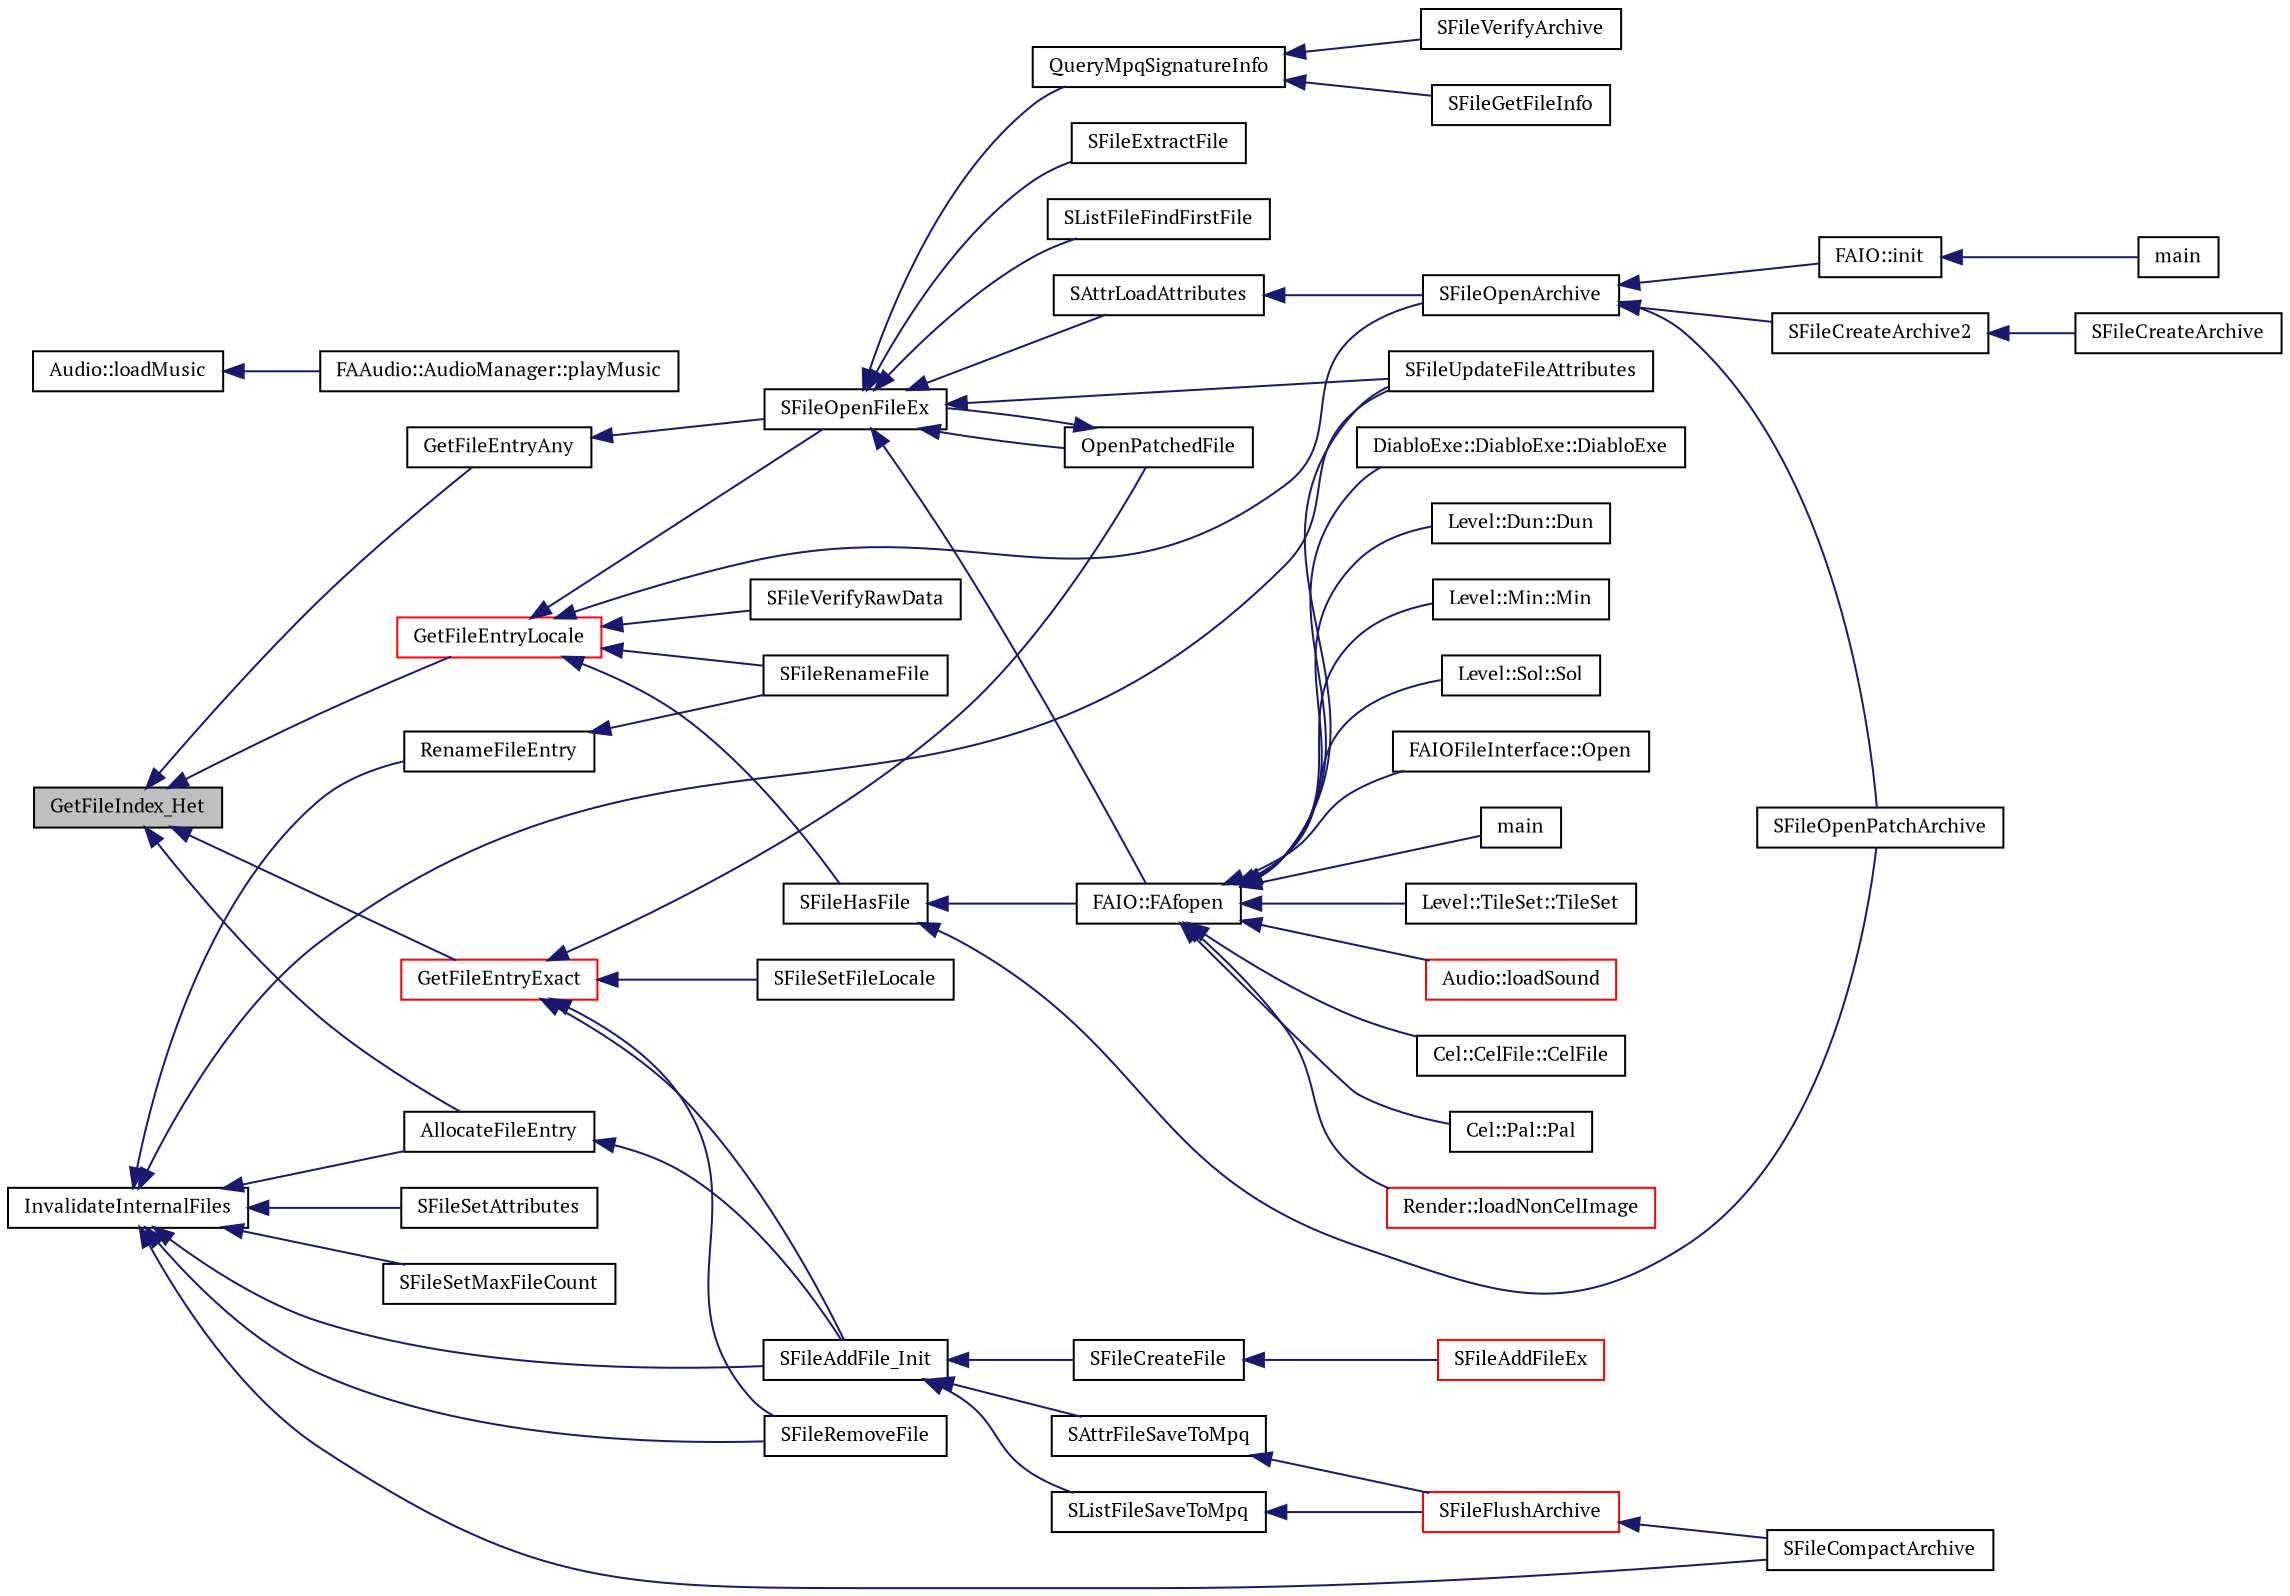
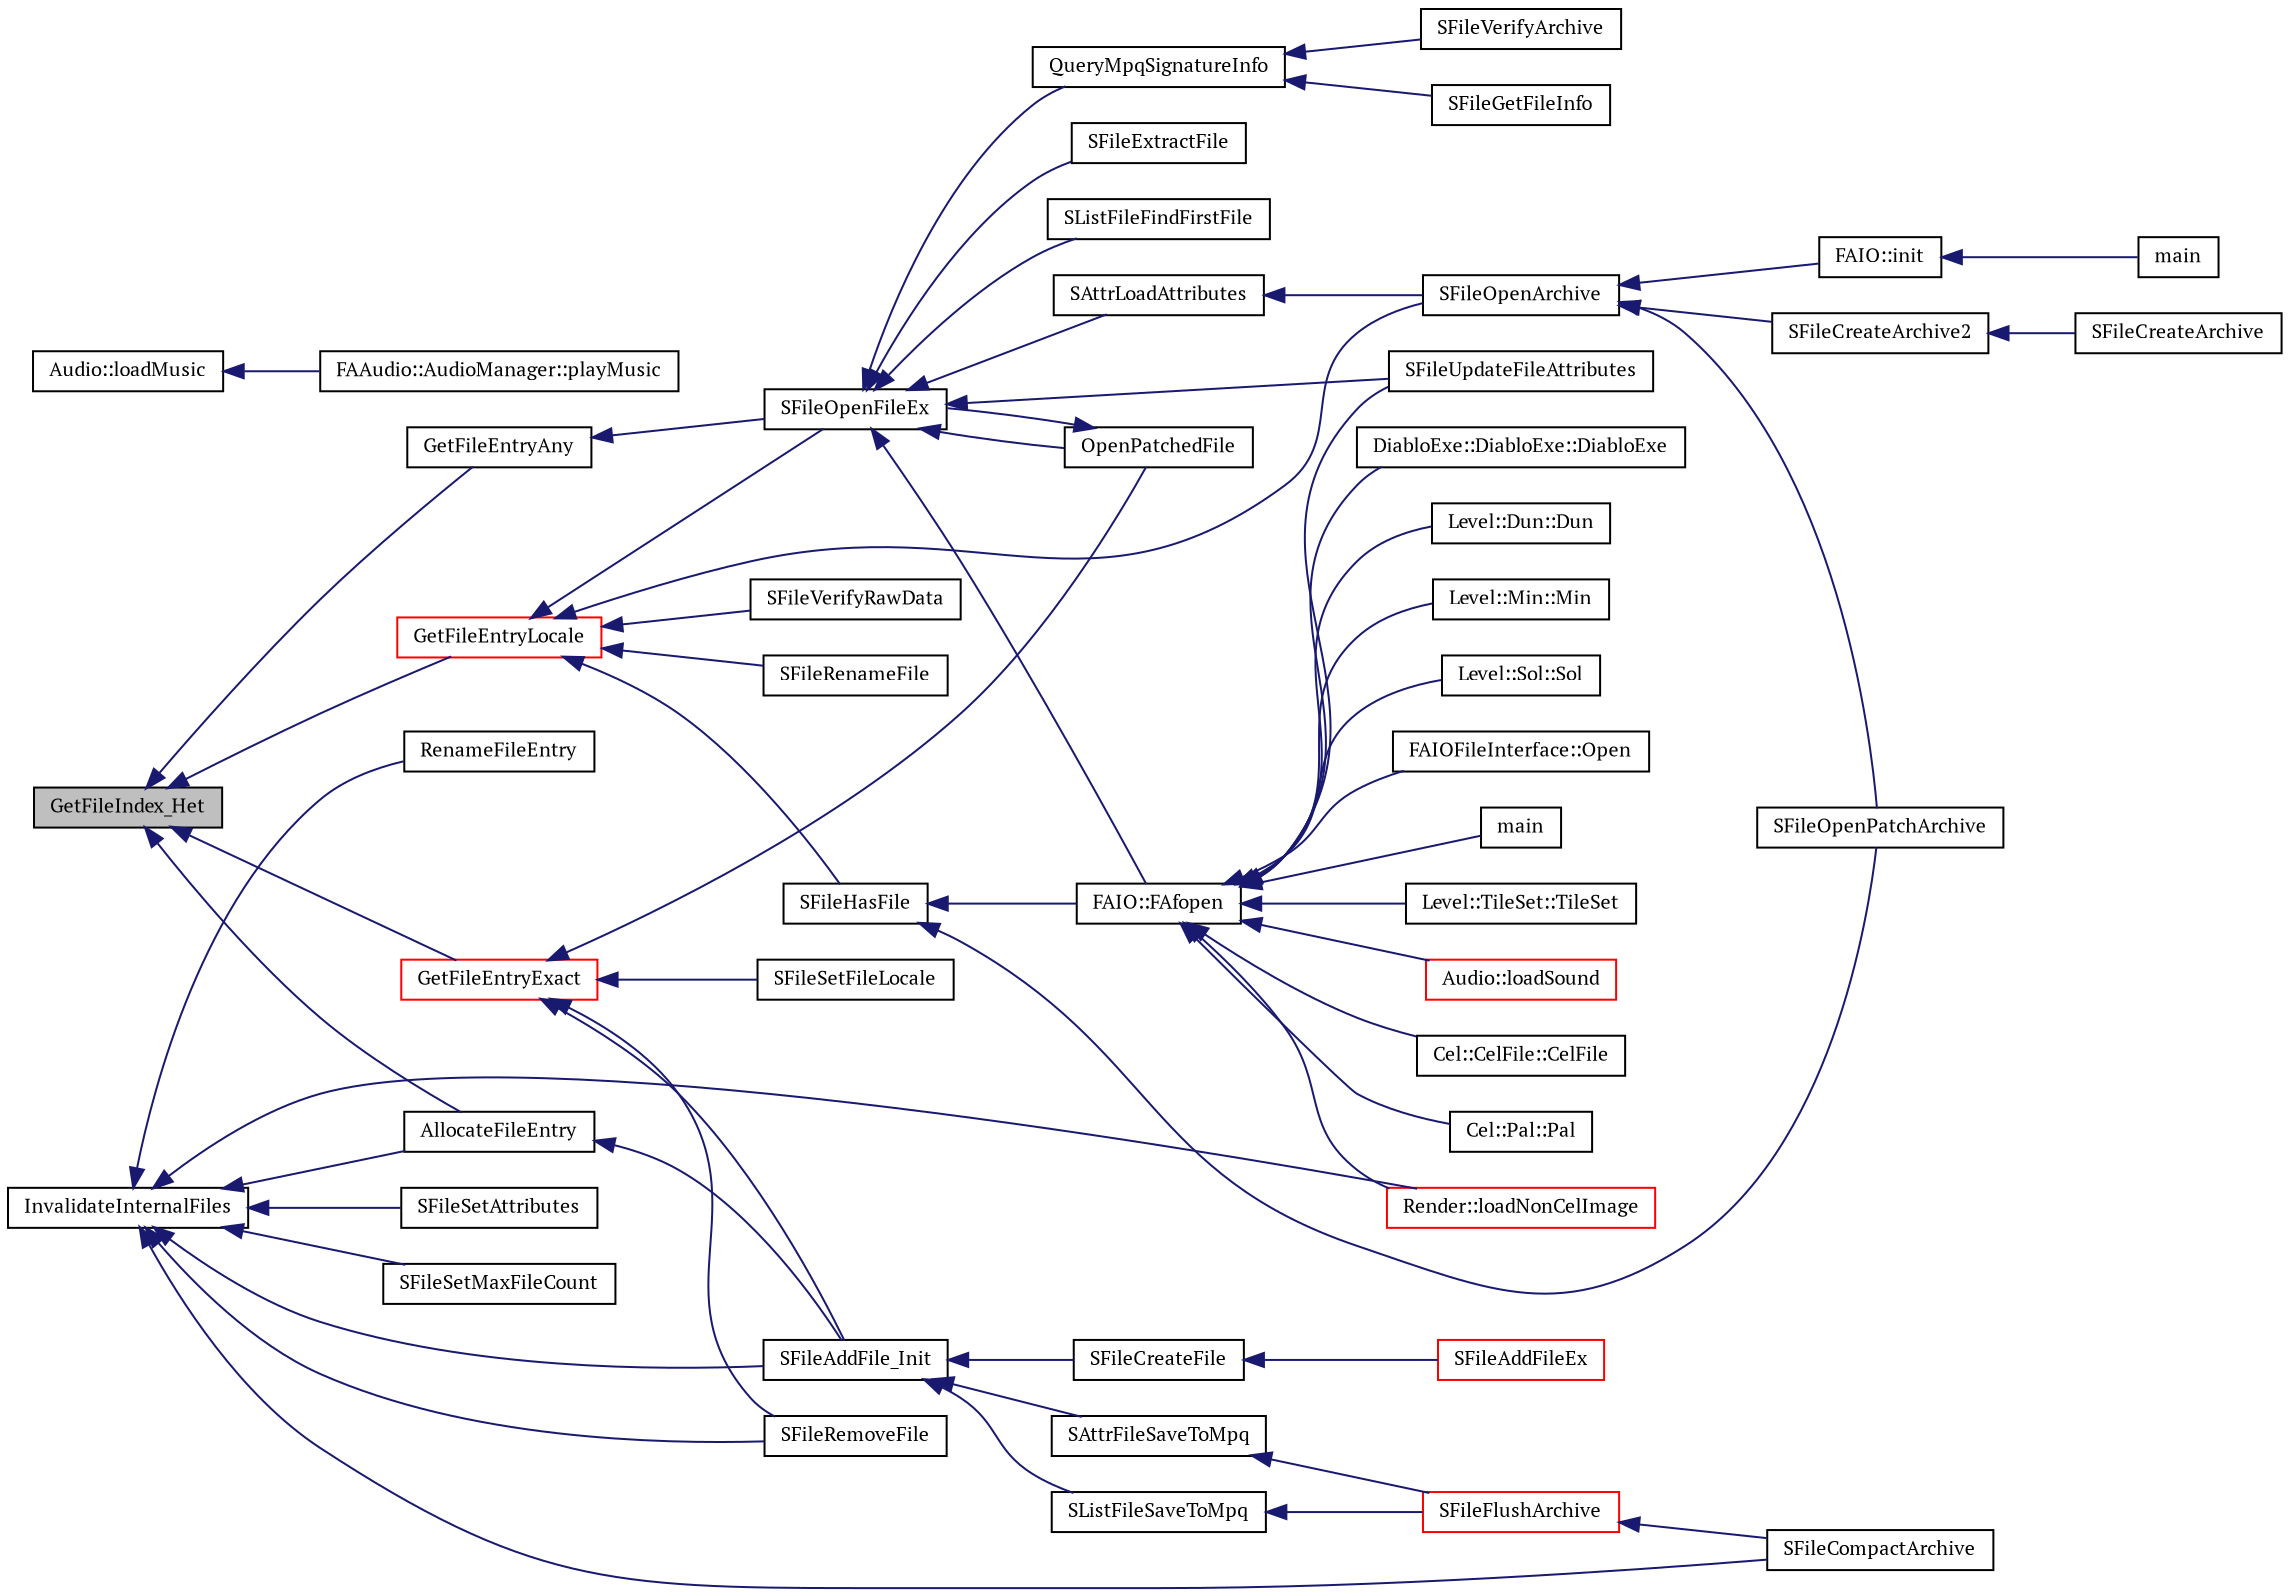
(696, 710) -> none
(774, 777) -> (785, 1096)
